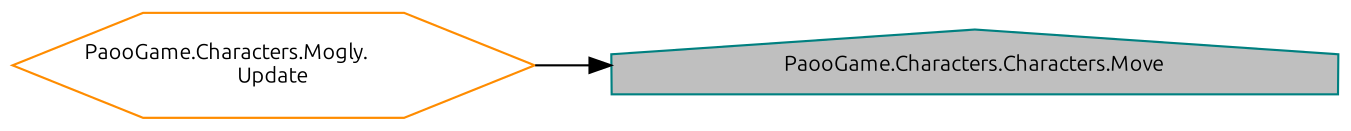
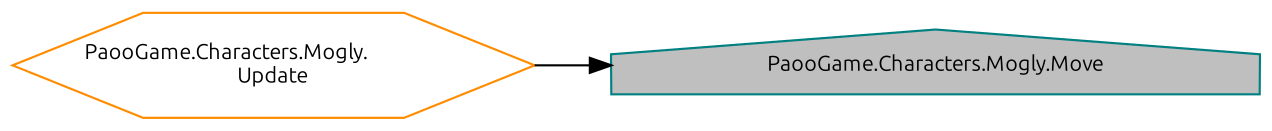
(975, 65) -> (935, 65)
